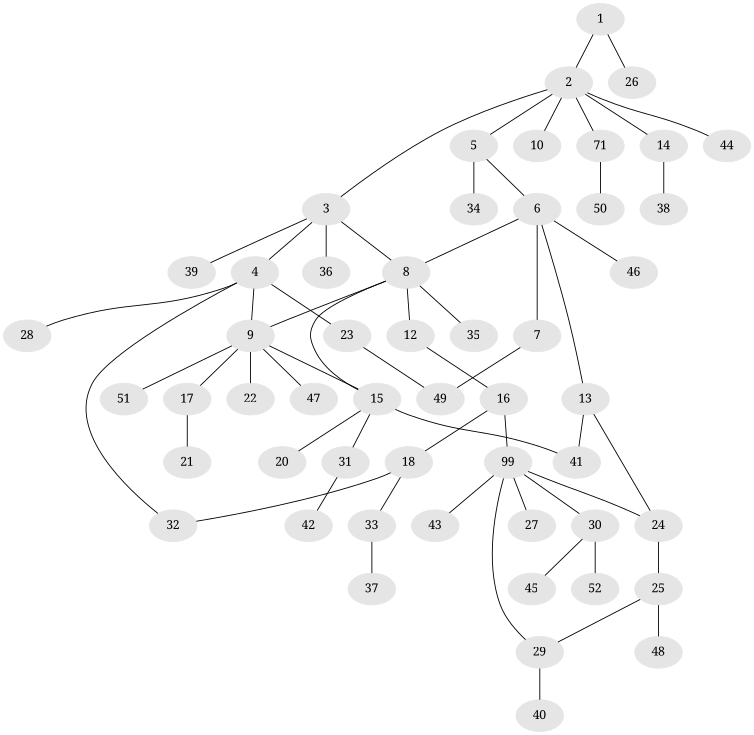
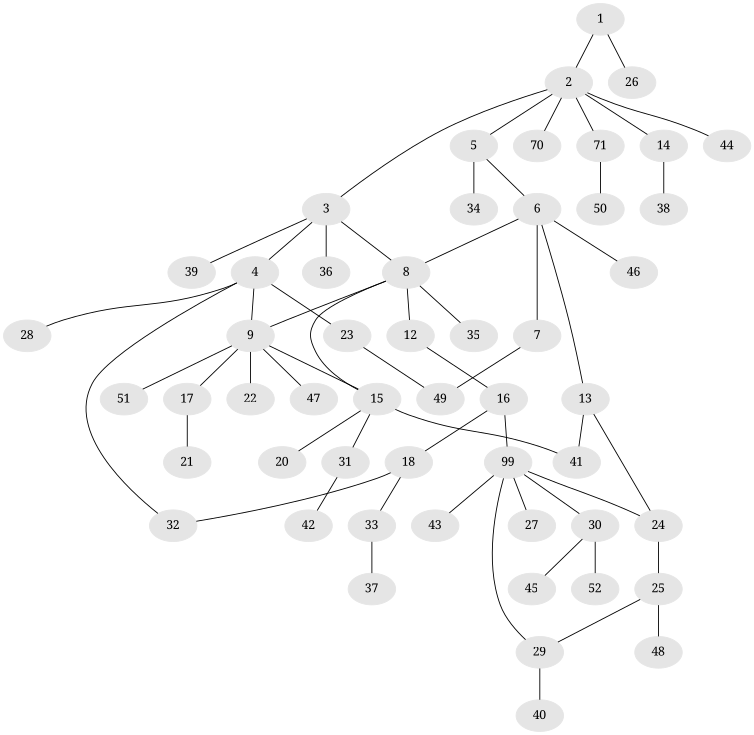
(537, 146) -> (537, 146)
